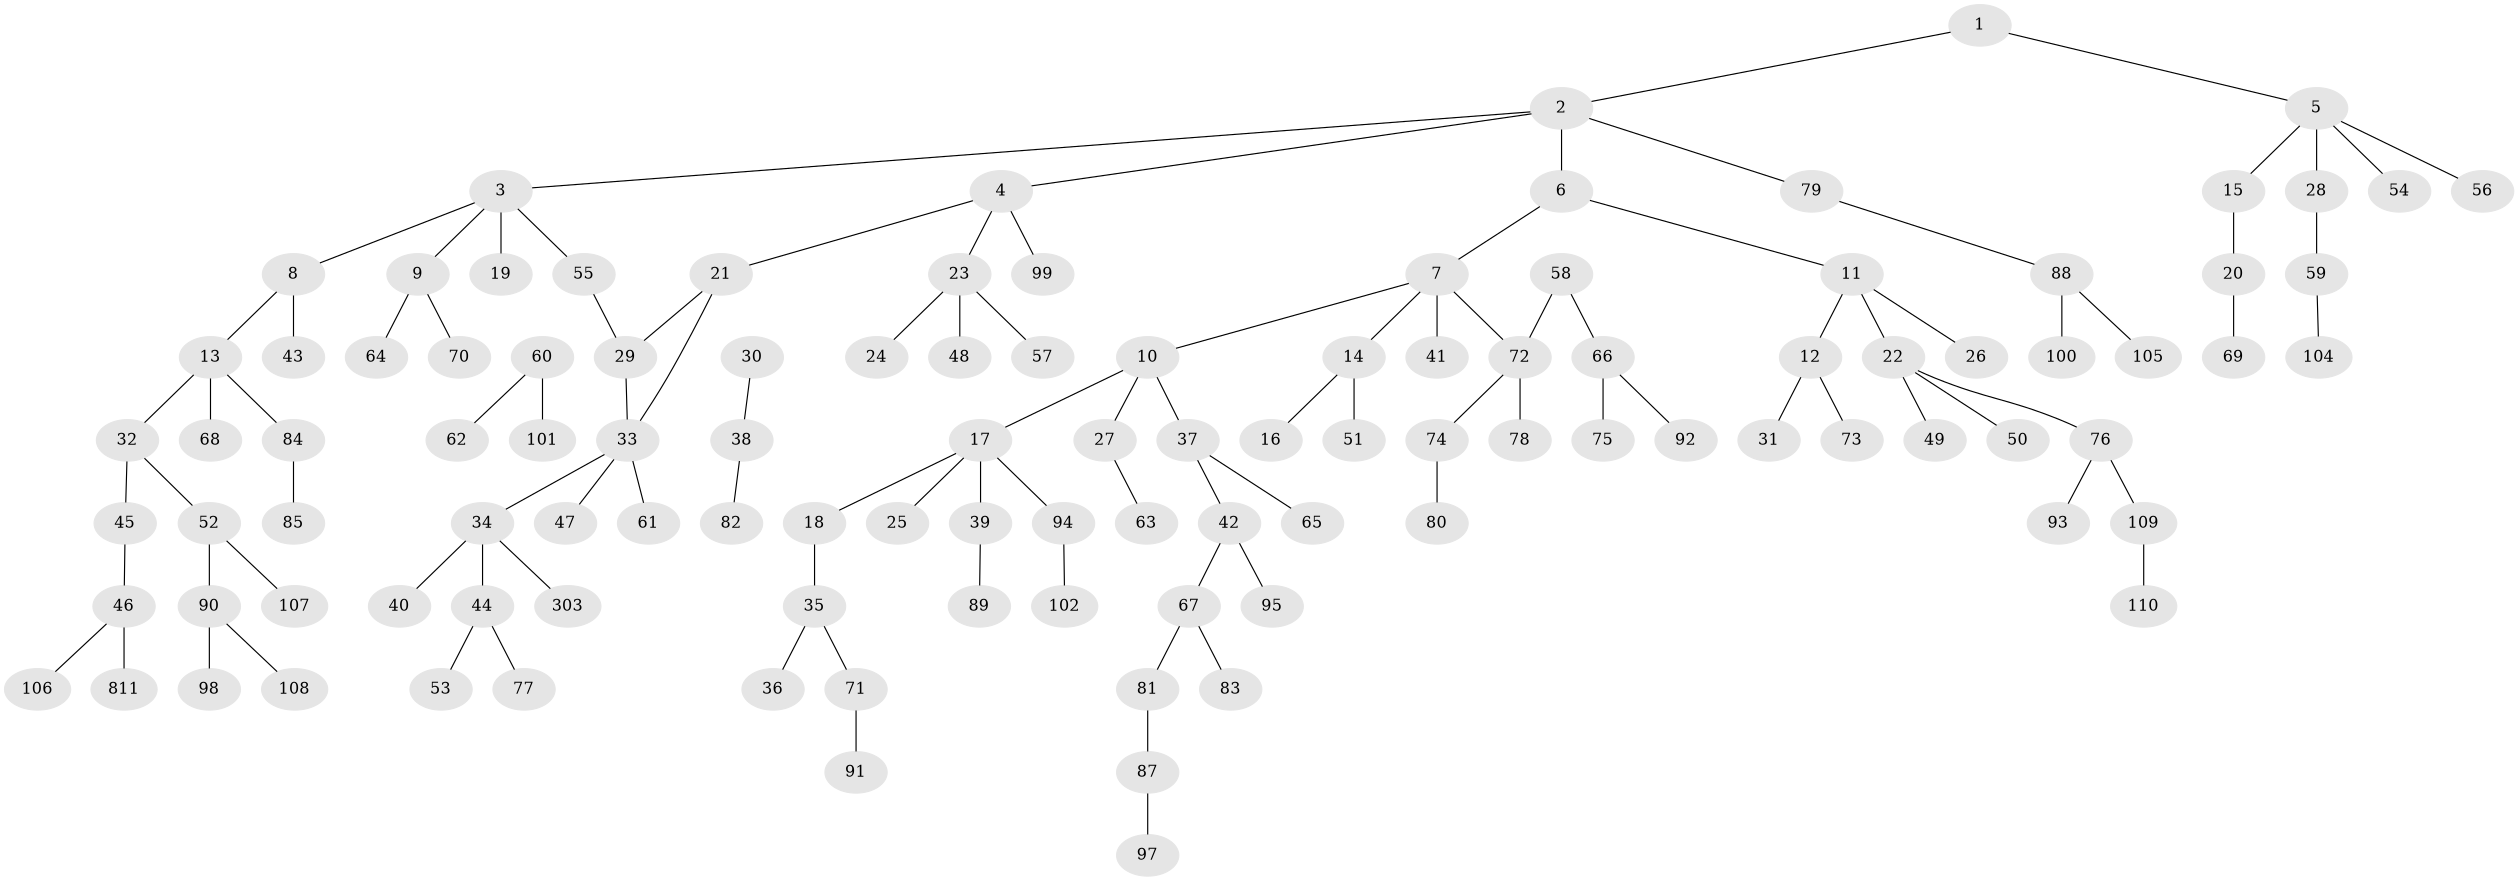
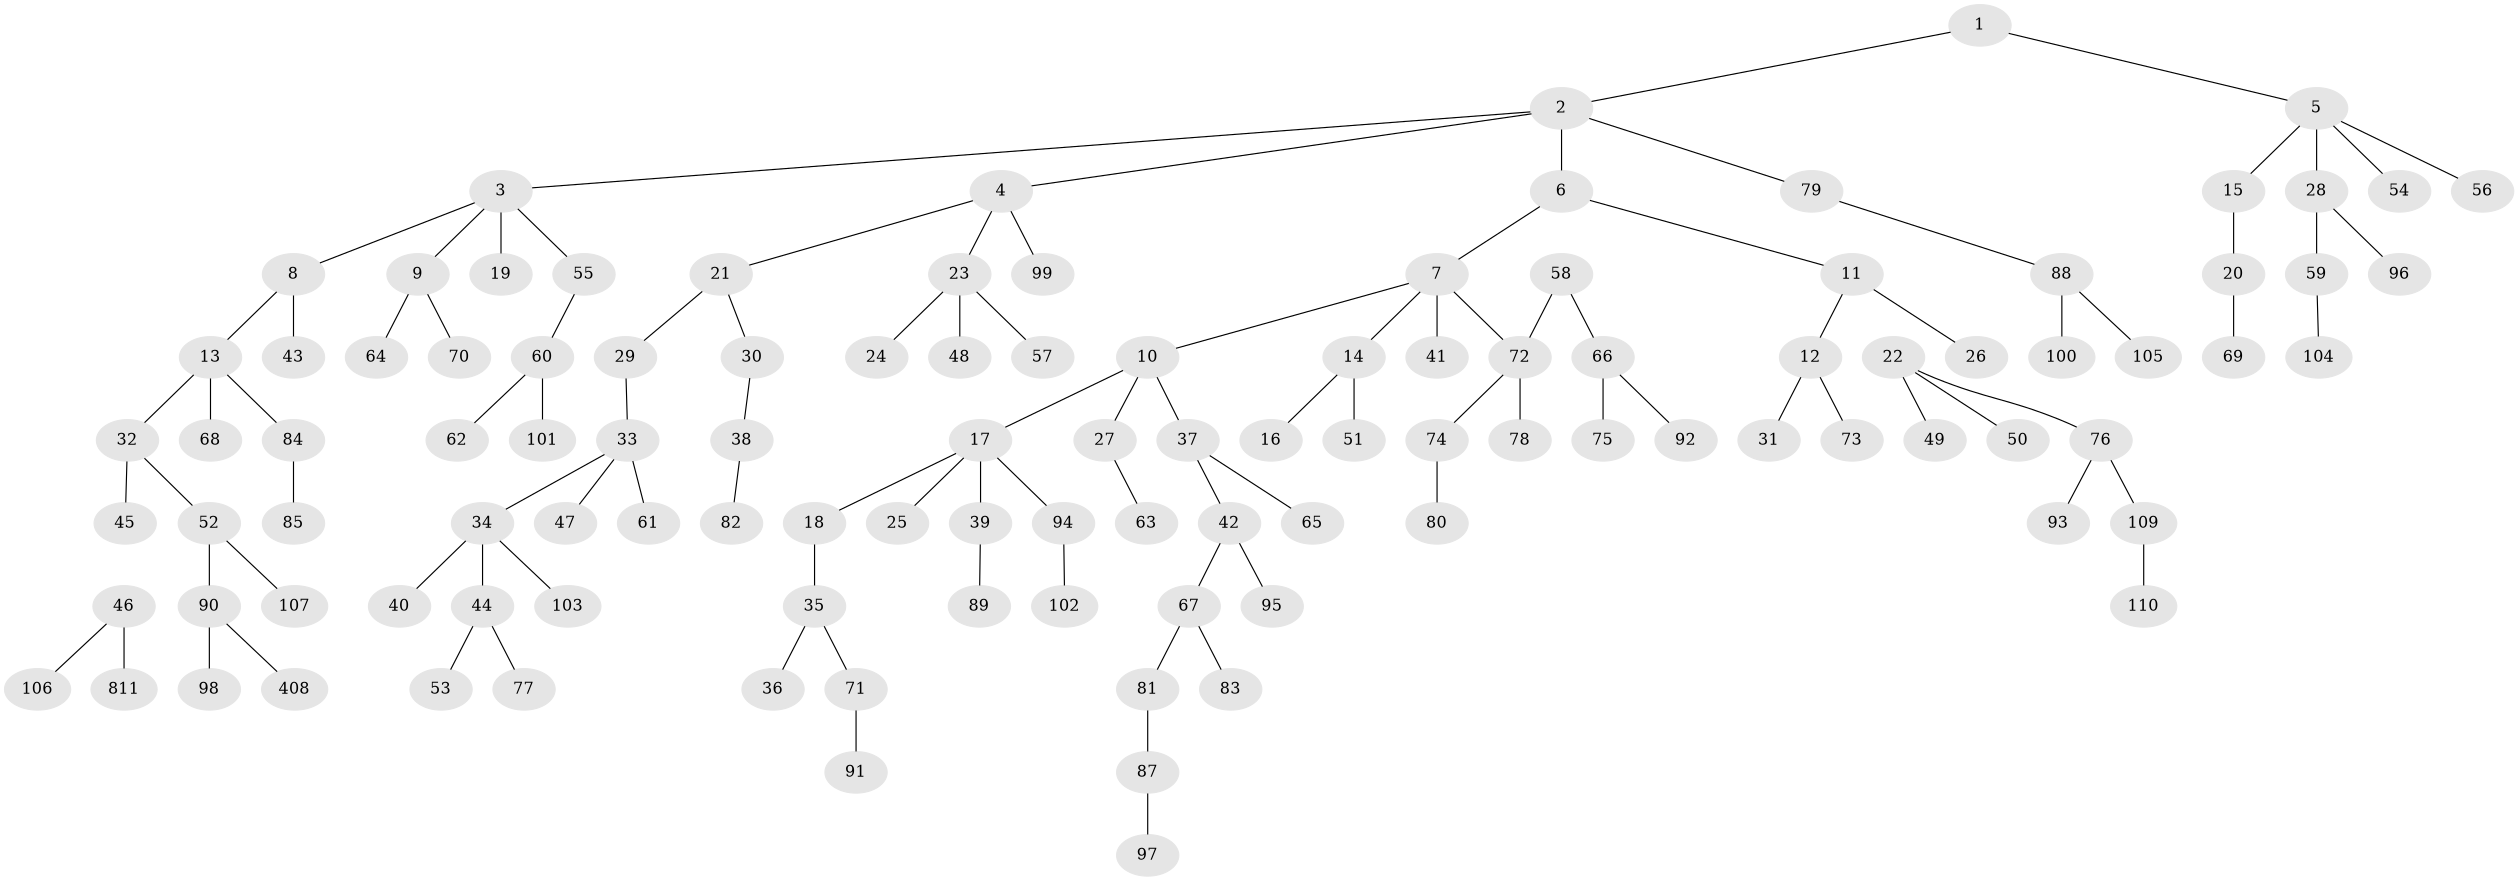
none -> (2400, 274)
(605, 316) -> (563, 316)
(1873, 316) -> none
(678, 359) -> (737, 316)
(125, 565) -> none
(568, 606) -> (568, 606)
(295, 689) -> (295, 689)
